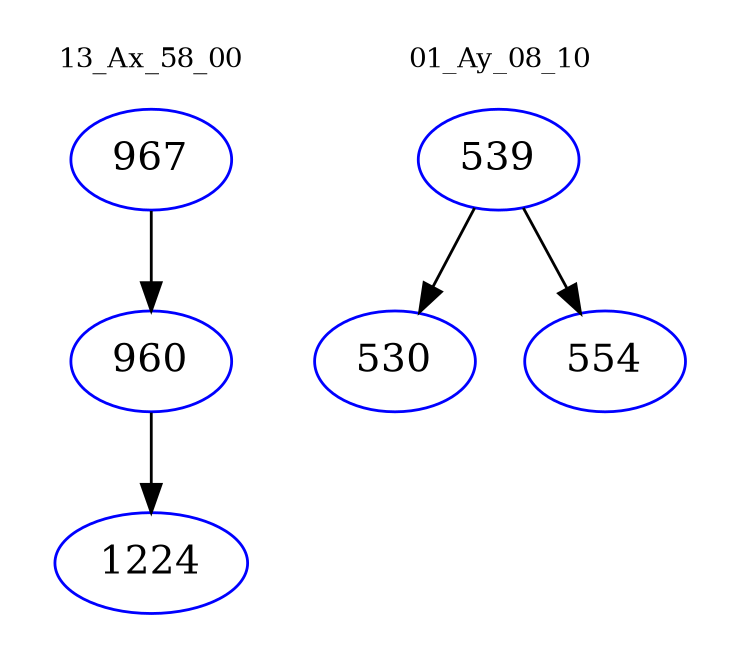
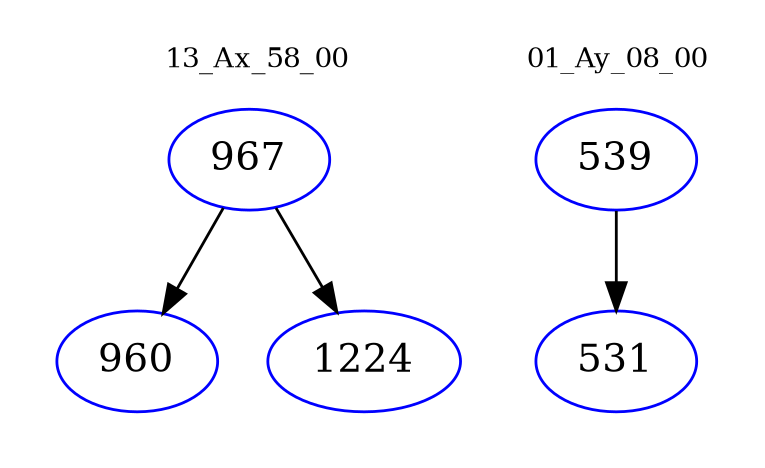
(500, 60) -> (618, 60)
(395, 361) -> (616, 361)
(605, 361) -> none
(151, 448) -> (299, 248)
